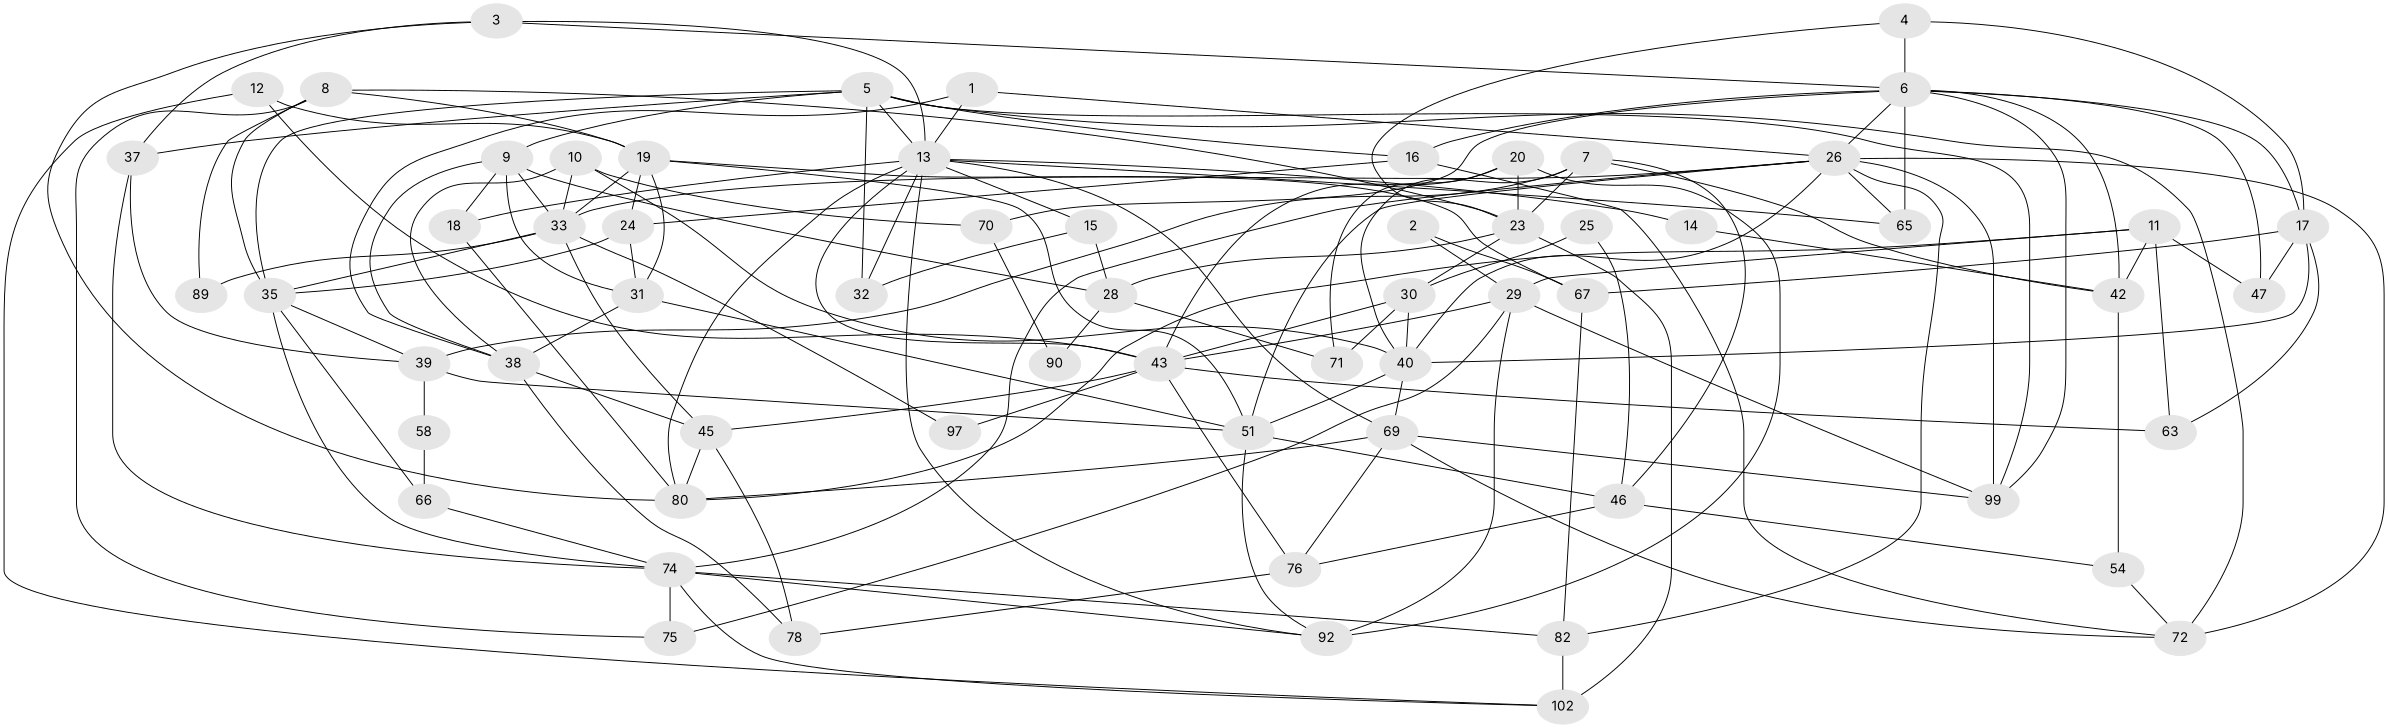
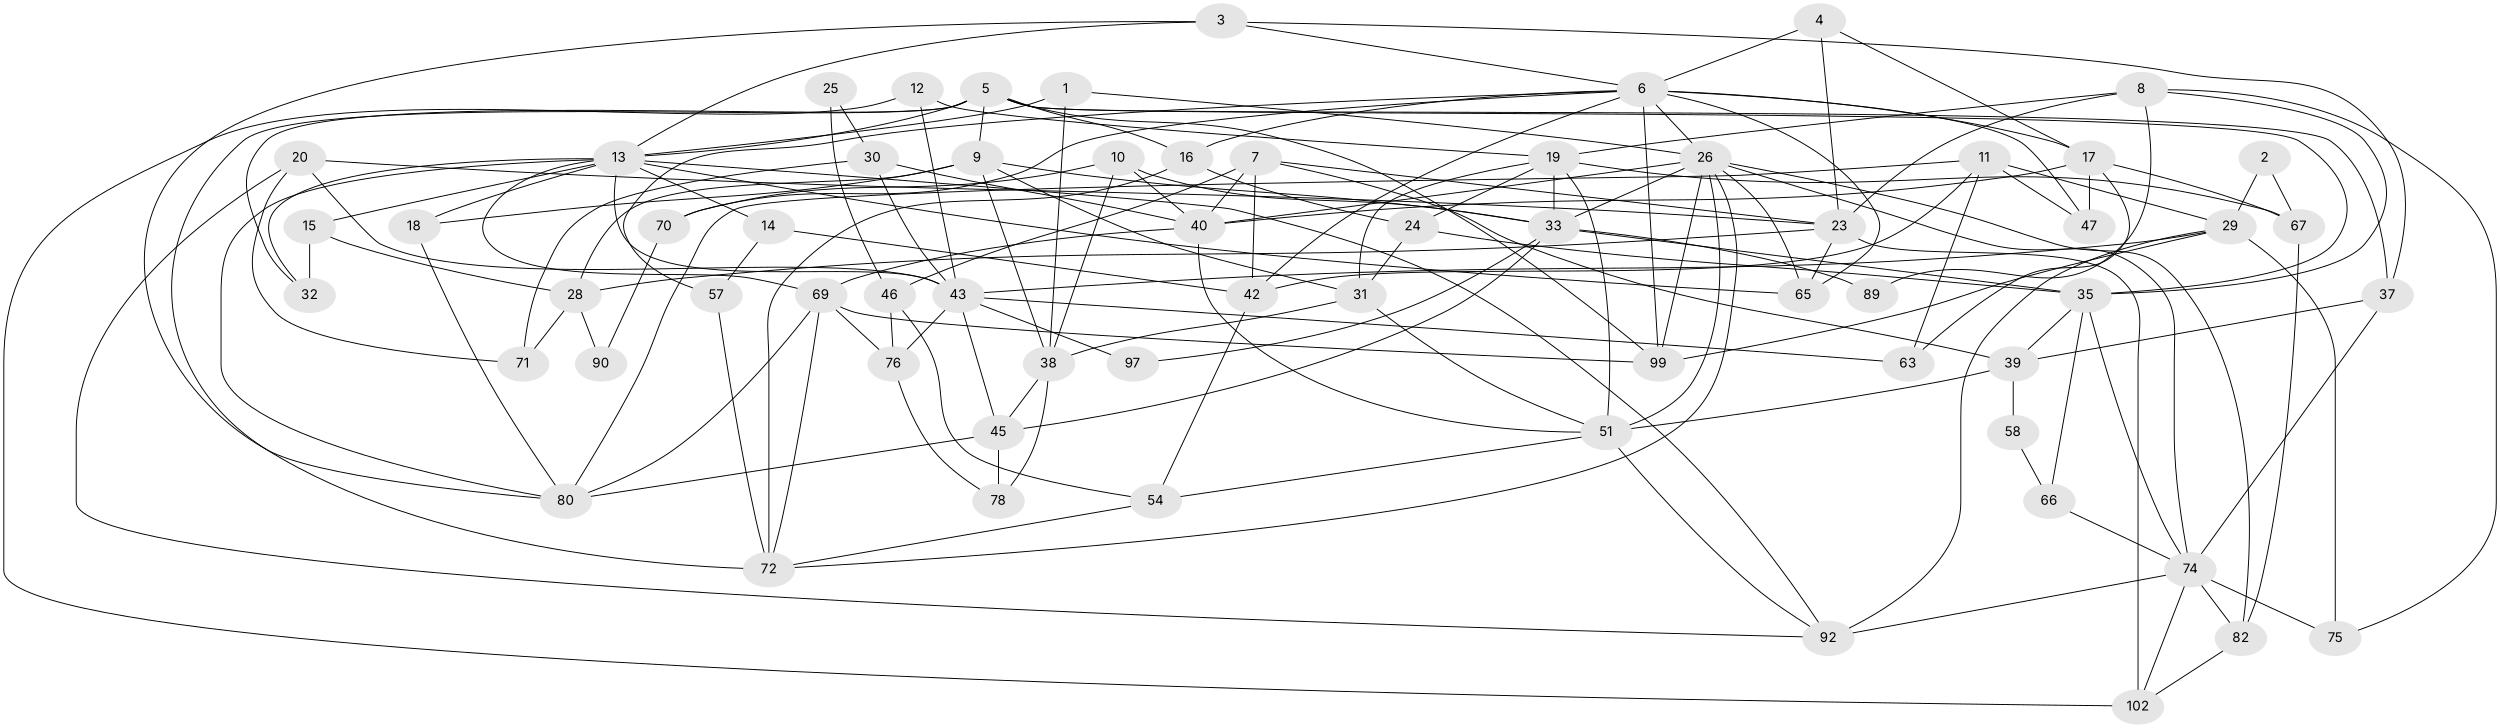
(1469, 258) -> (1822, 261)
none -> (716, 295)
(1434, 467) -> (1381, 467)
